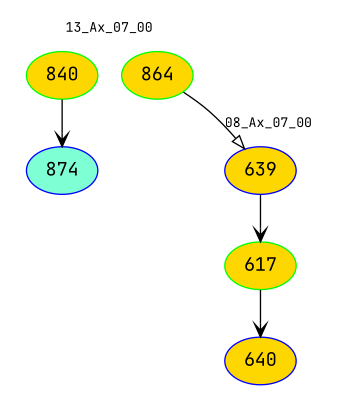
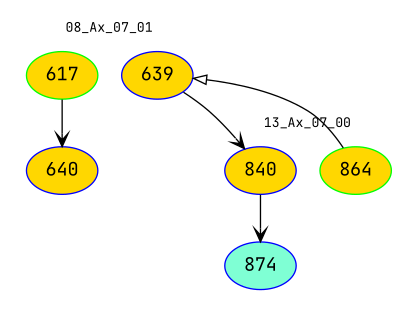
(62, 75) -> (260, 171)
(269, 124) -> (110, 28)
(260, 212) -> (223, 124)
